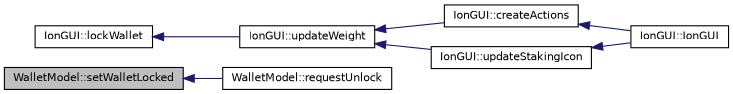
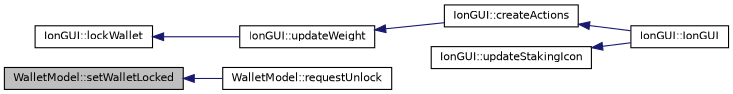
(409, 47) -> none
